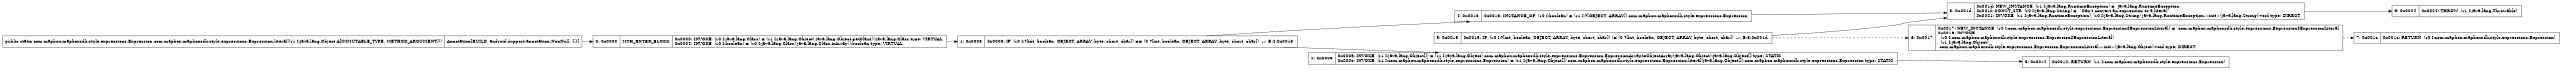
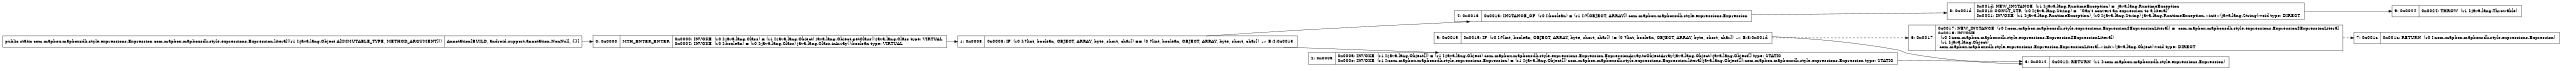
(1858, 29) -> (1896, 50)
(646, 41) -> (646, 41)
